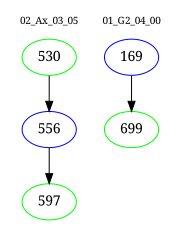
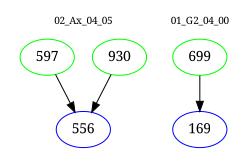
(49, 22) -> (83, 22)
(49, 57) -> (119, 57)
(132, 88) -> (200, 88)
(49, 161) -> (63, 89)
